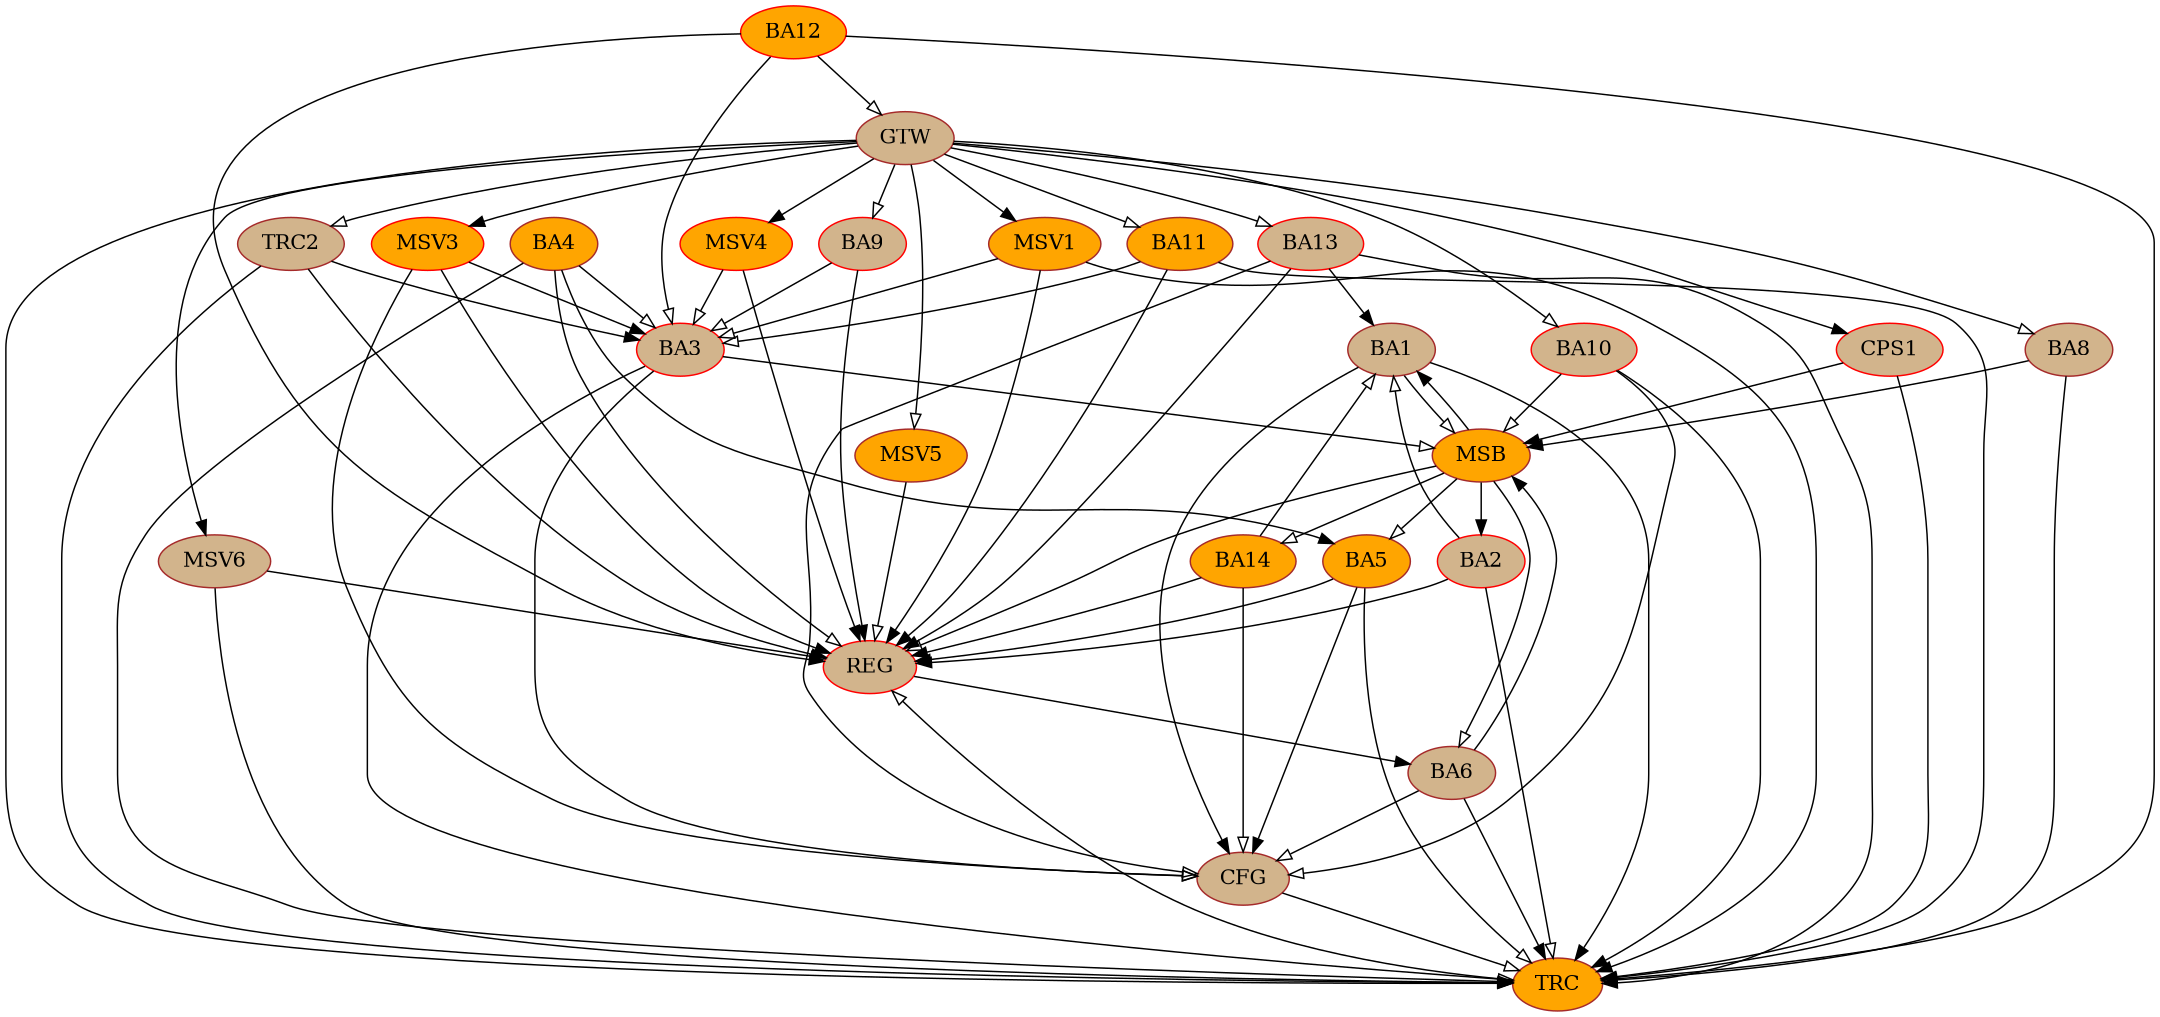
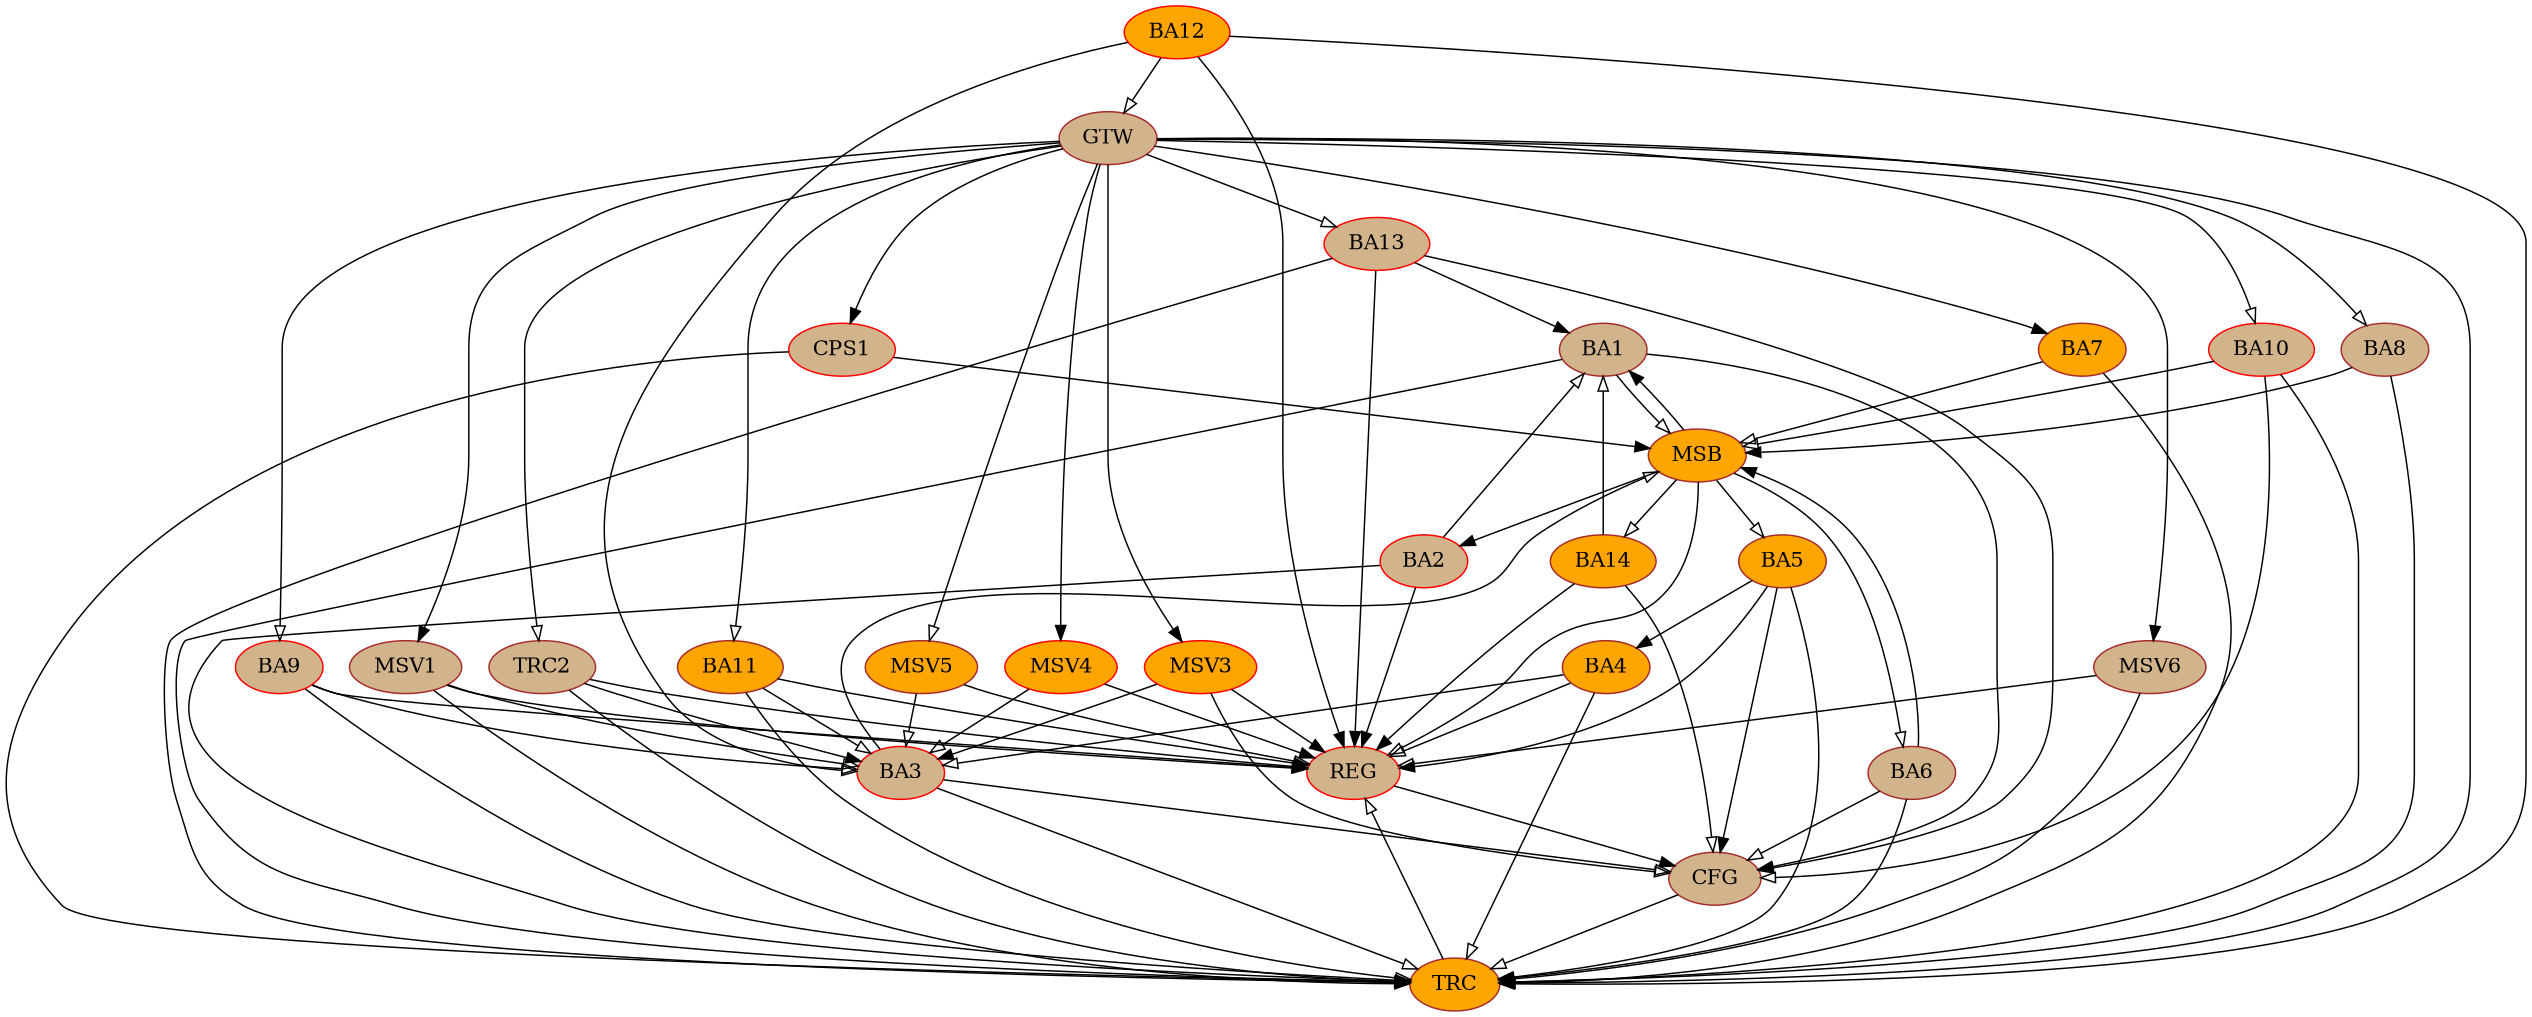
(1045, 244) -> (406, 667)
none -> (2082, 350)
(876, 490) -> (1701, 610)
none -> (912, 713)
(1155, 719) -> (1521, 822)
none -> (821, 931)
